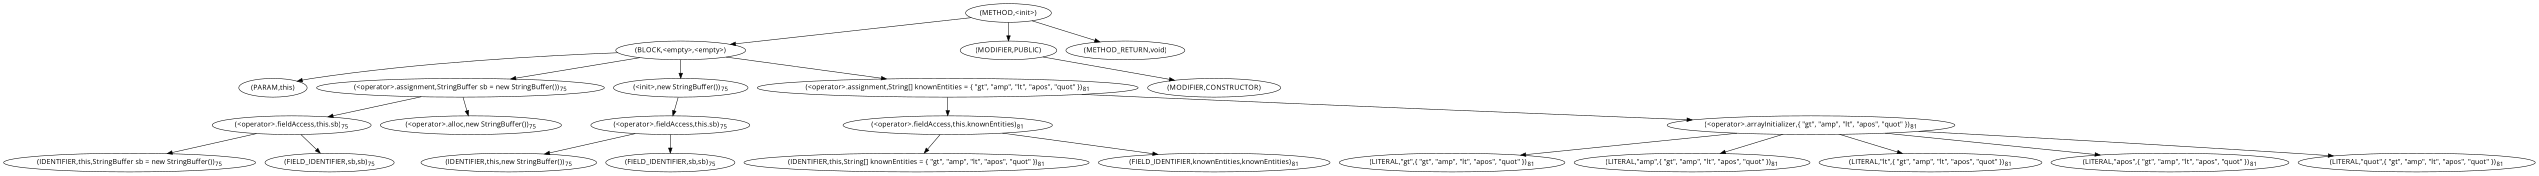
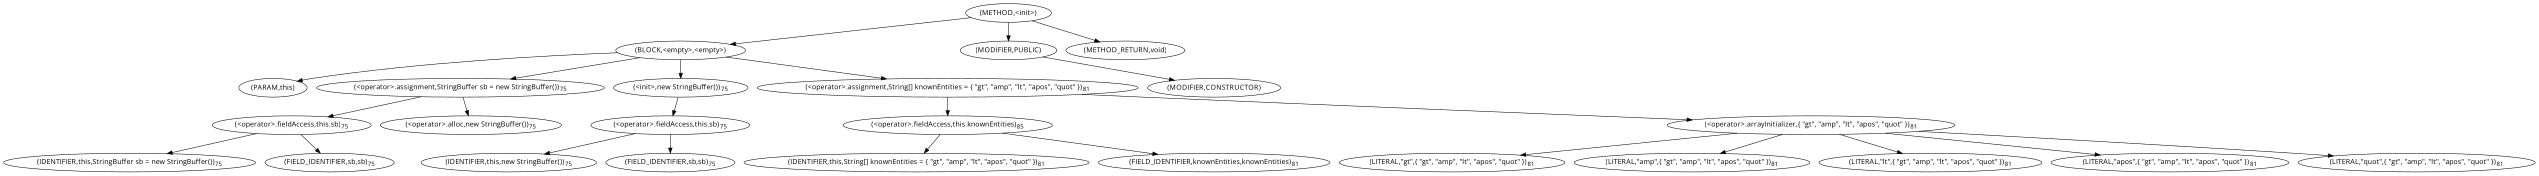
(1020, 124) -> (1020, 124)
